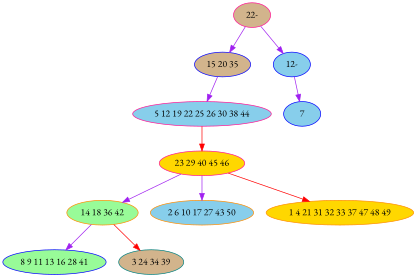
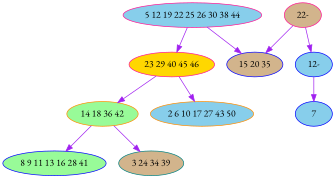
(214, 86) -> (222, 38)
(202, 135) -> (183, 37)
(340, 213) -> none
(124, 235) -> (124, 136)
